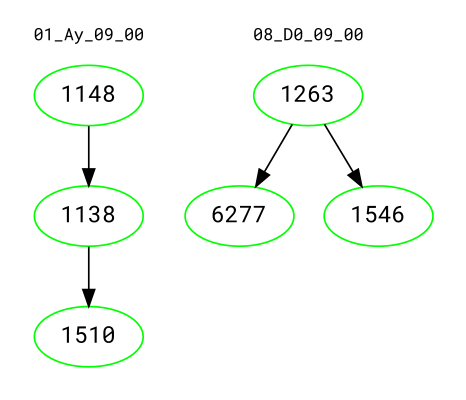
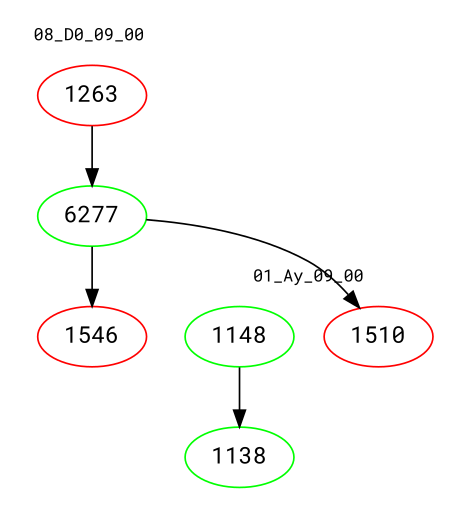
(308, 95) -> (92, 95)
(339, 148) -> (92, 268)
(379, 216) -> (92, 337)
(89, 268) -> (255, 239)
(89, 337) -> (379, 337)
